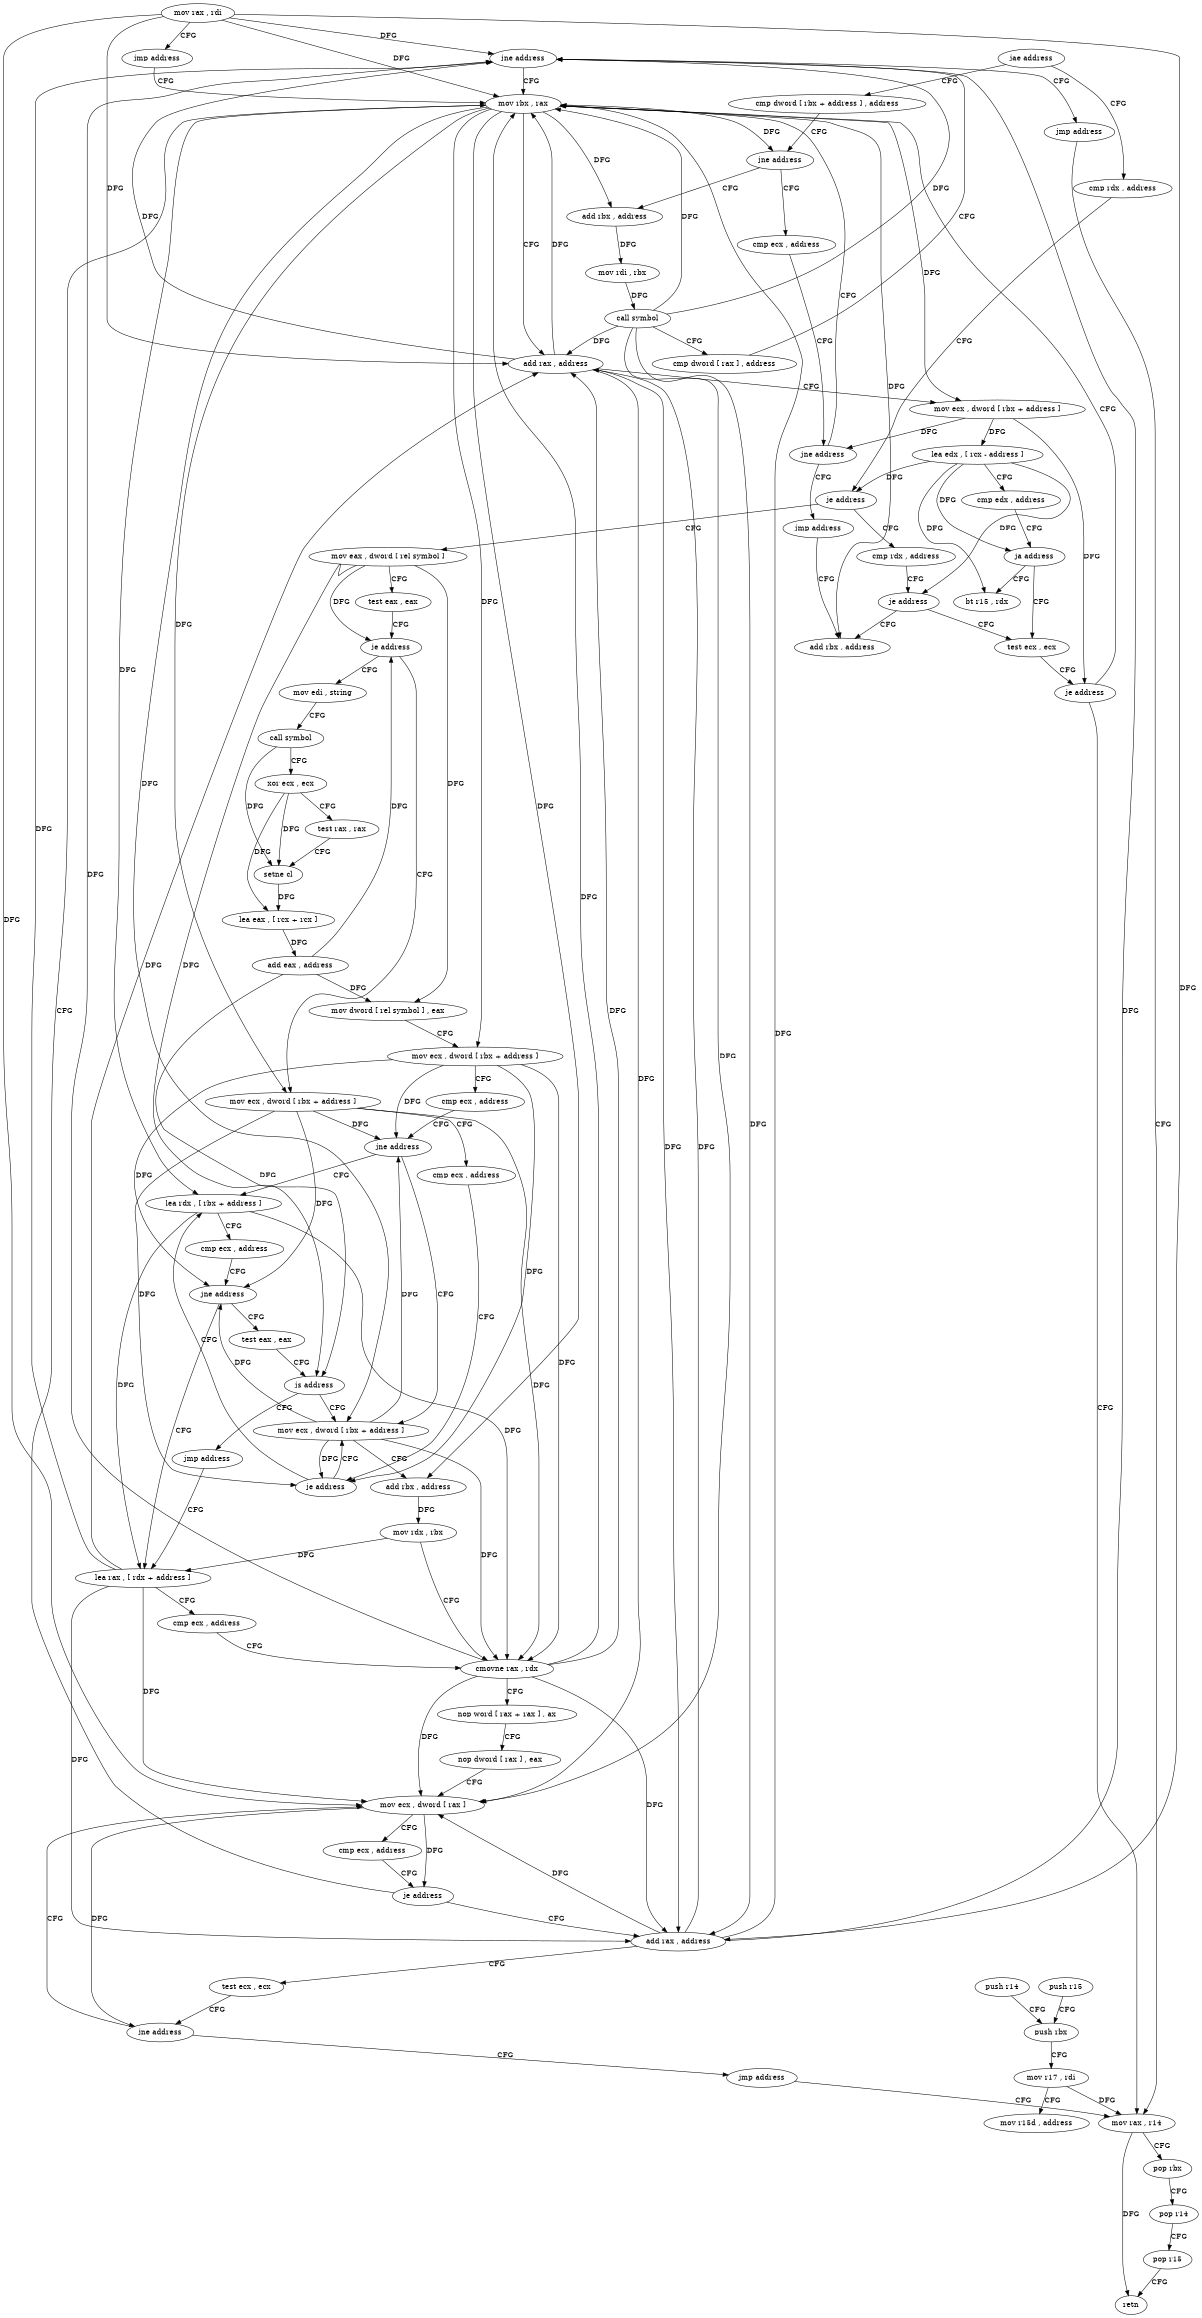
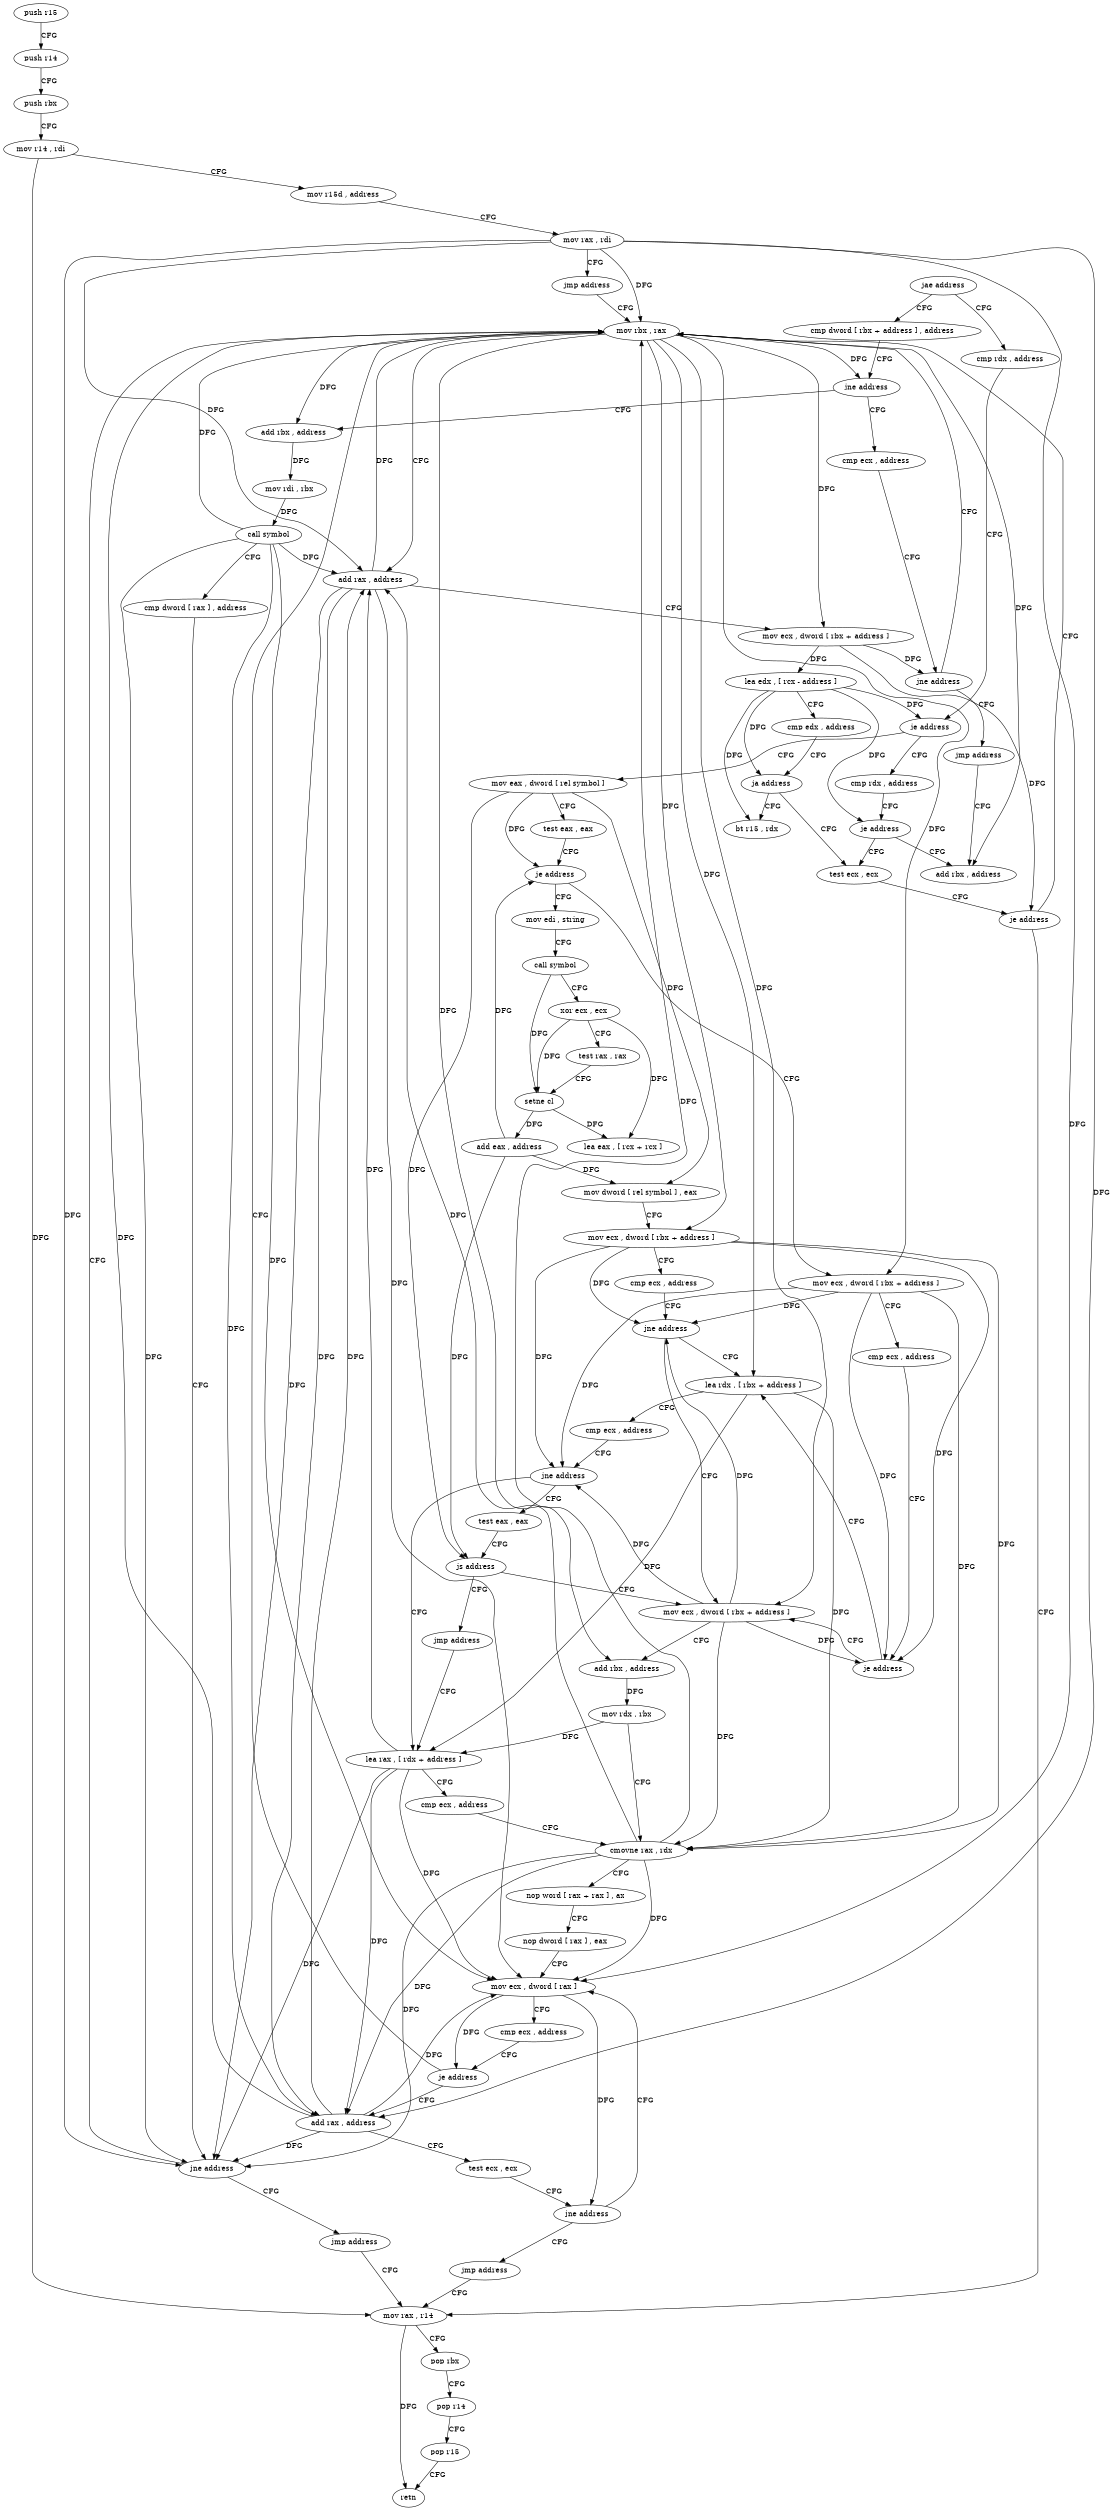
none -> (466, 218)
(288, 940) -> (526, 1122)
(1059, 2007) -> (41, 33)
(1051, 2078) -> (41, 149)
